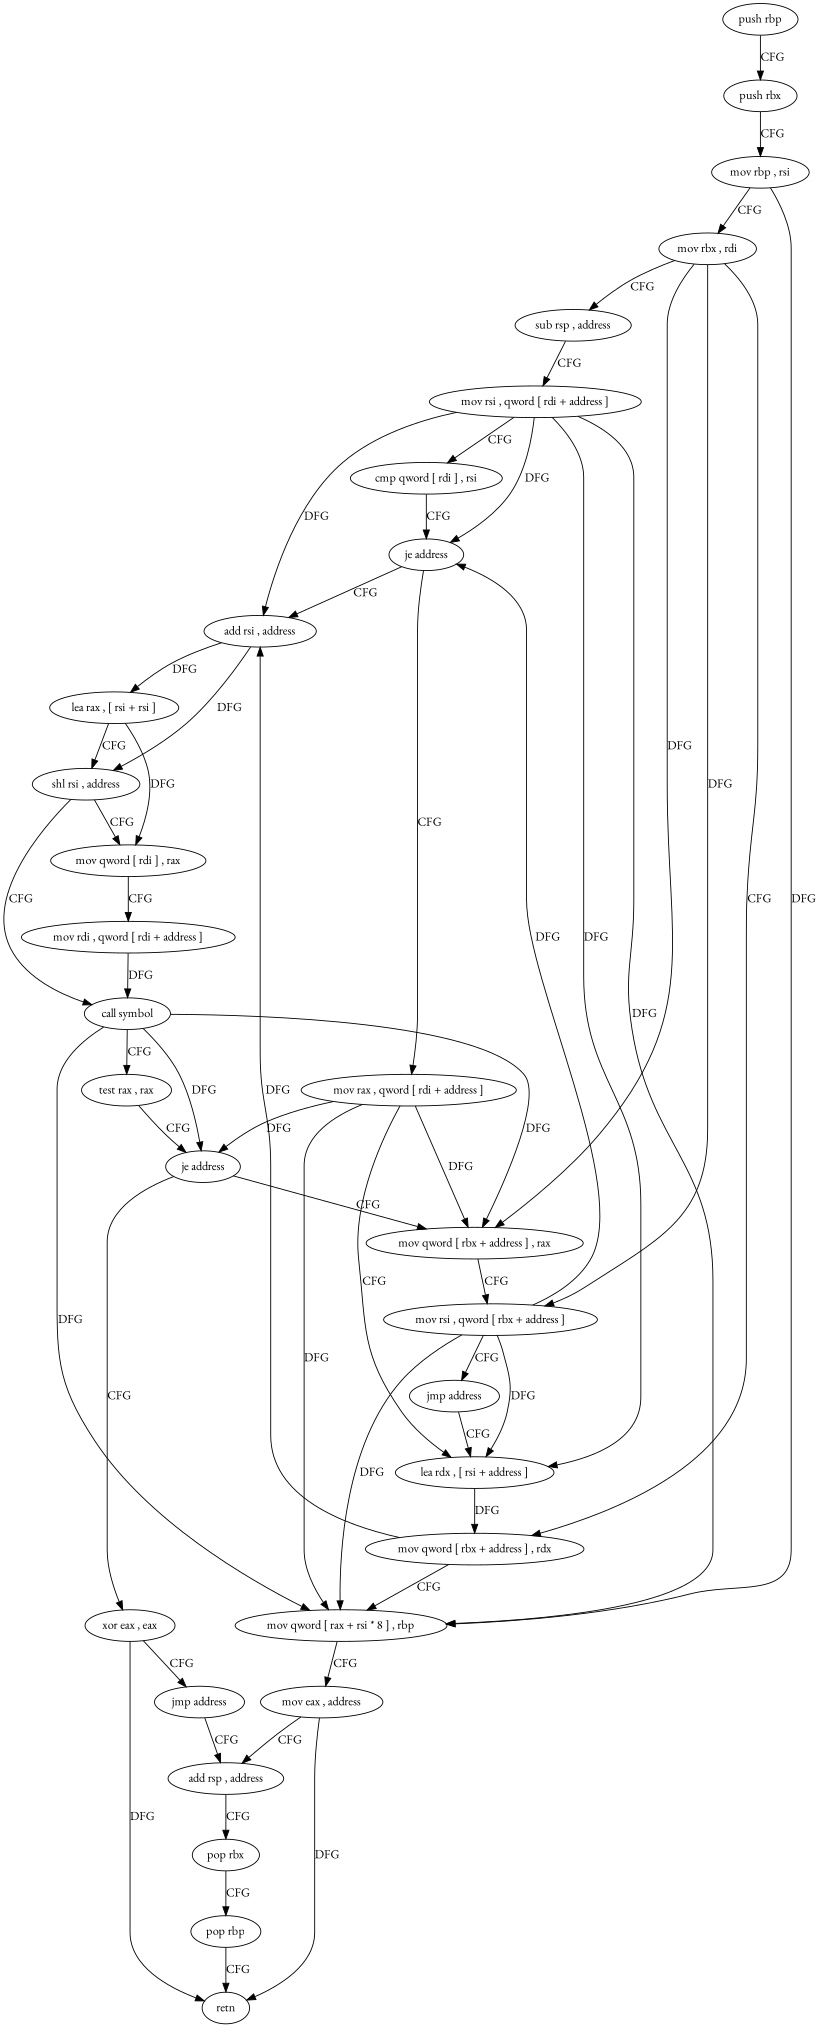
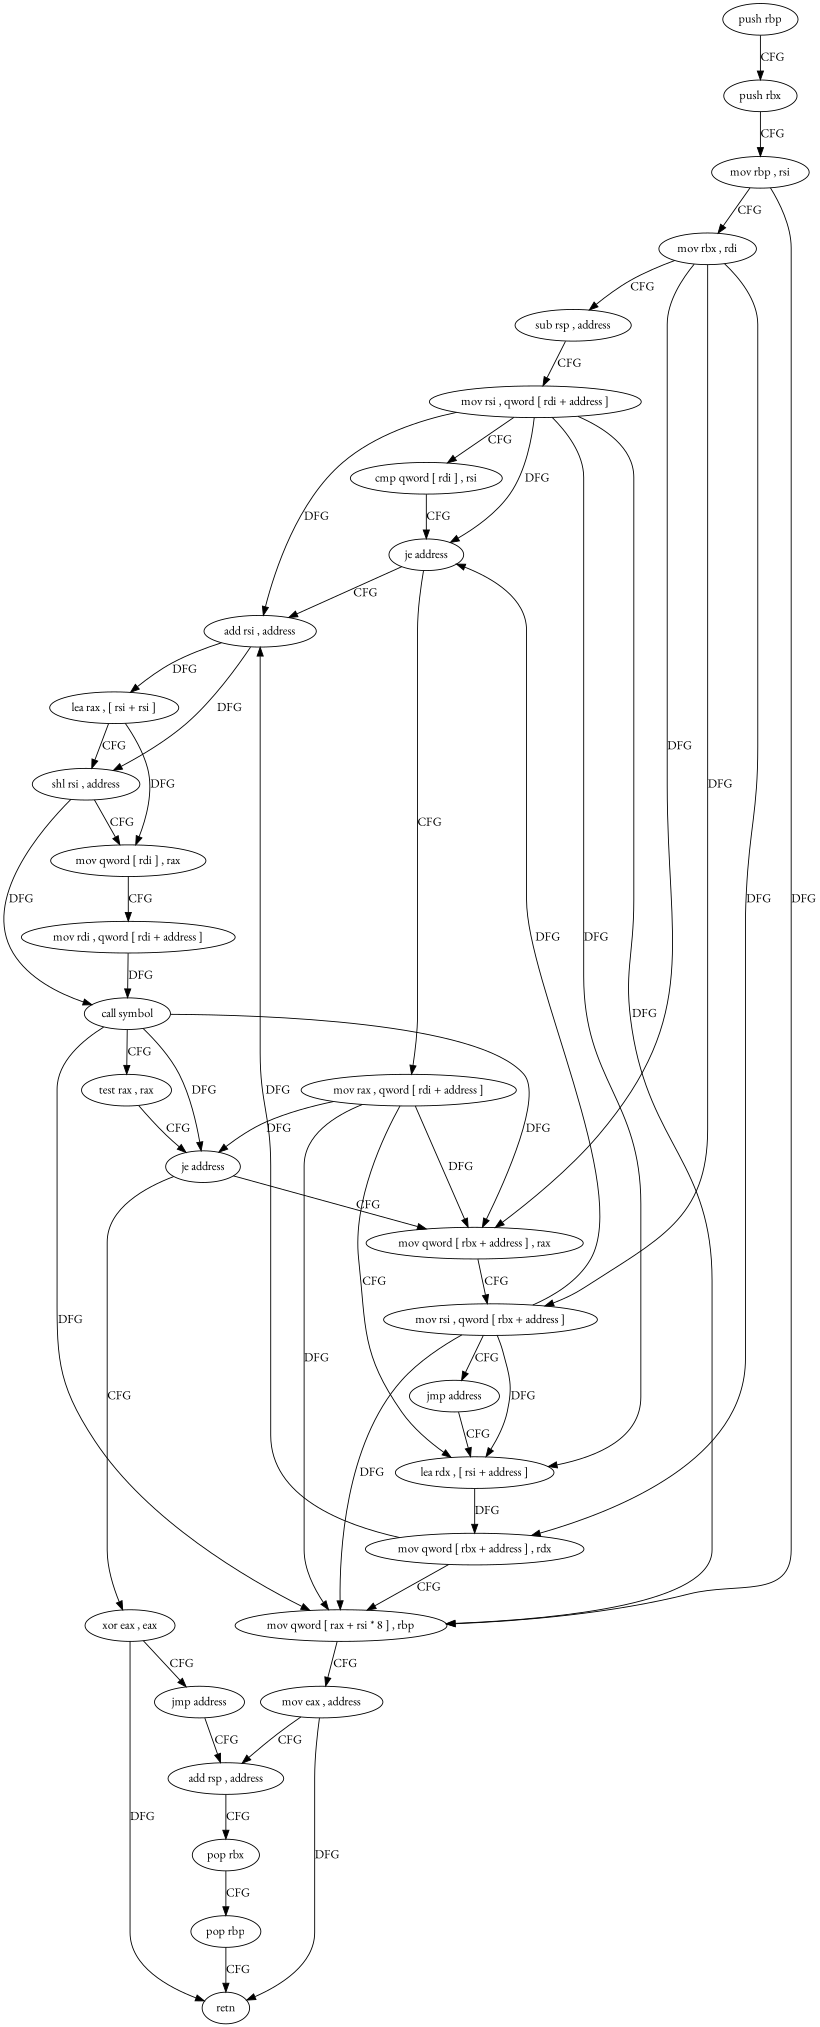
(21, 899) -> (21, 899)
(760, 899) -> (759, 899)
